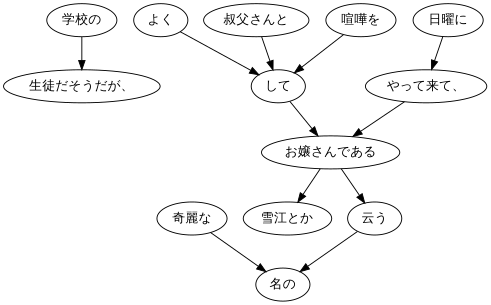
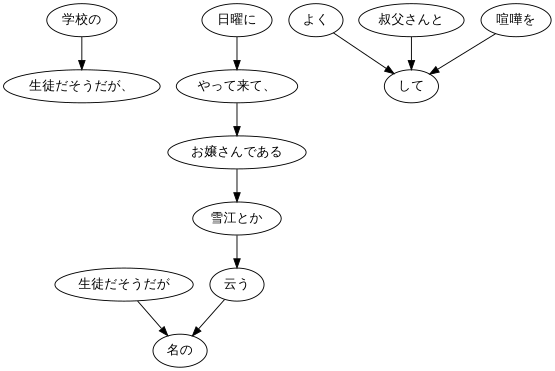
(301, 115) -> none
(350, 182) -> (237, 247)
(192, 218) -> (124, 285)
